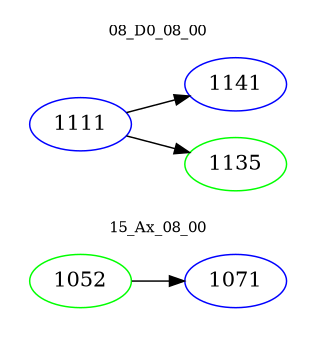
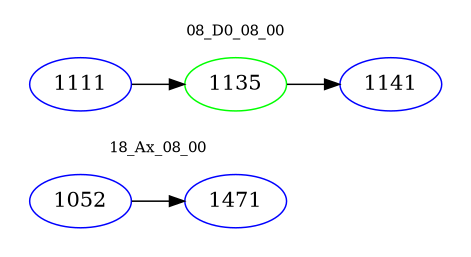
(151, 106) -> (306, 84)
(158, 229) -> (158, 149)
(81, 281) -> (81, 201)
(236, 281) -> (236, 201)
